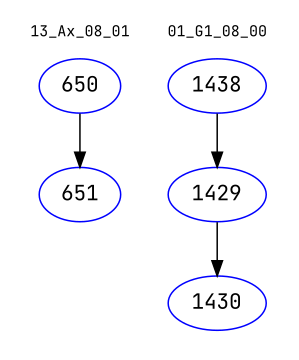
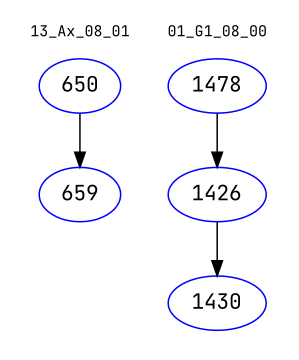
(217, 86) -> (217, 86)
(80, 195) -> (80, 195)
(217, 195) -> (217, 195)
